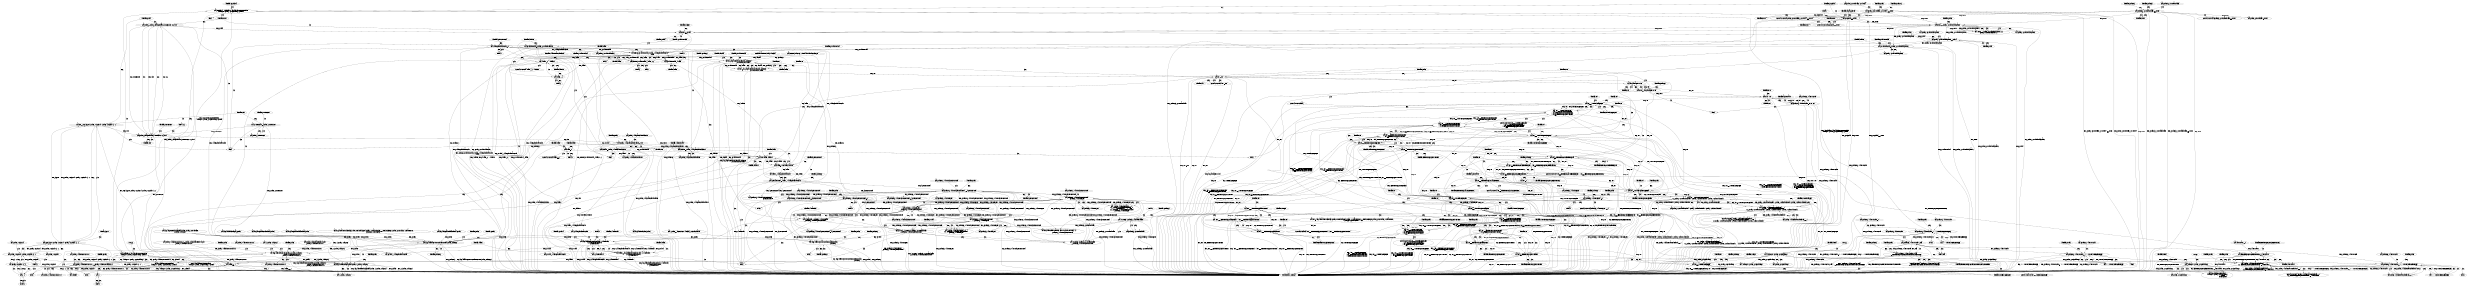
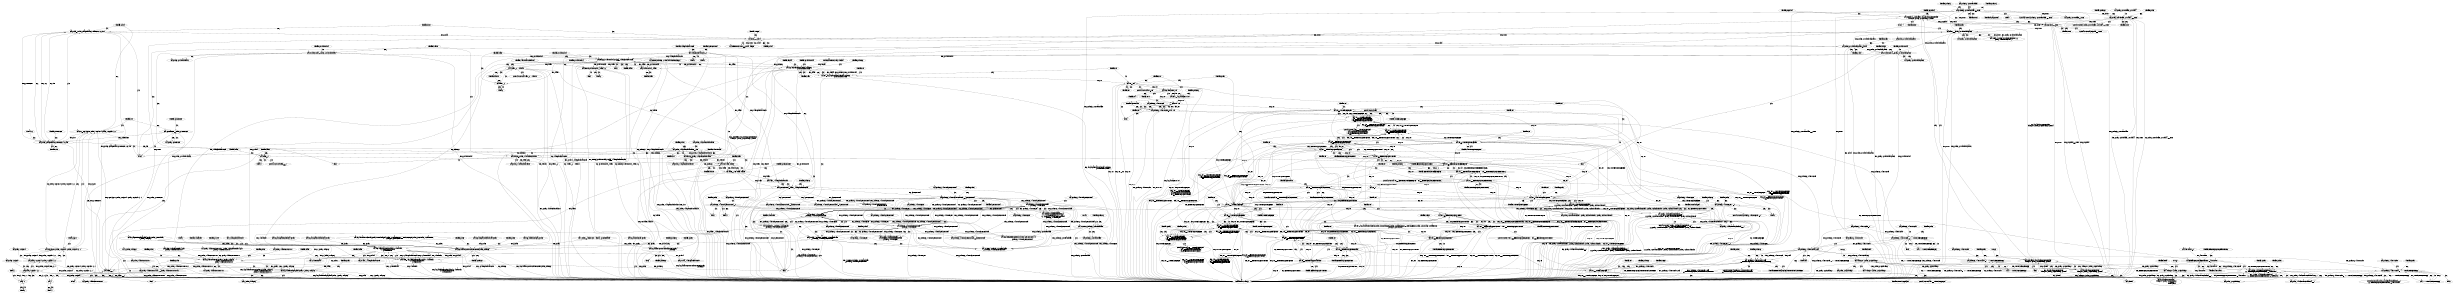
none -> (2051, 12)
none -> (685, 46)
none -> (742, 46)
